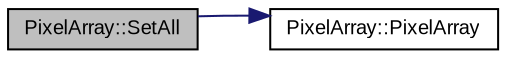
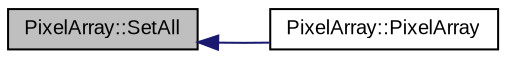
(224, 16) -> (244, 43)
